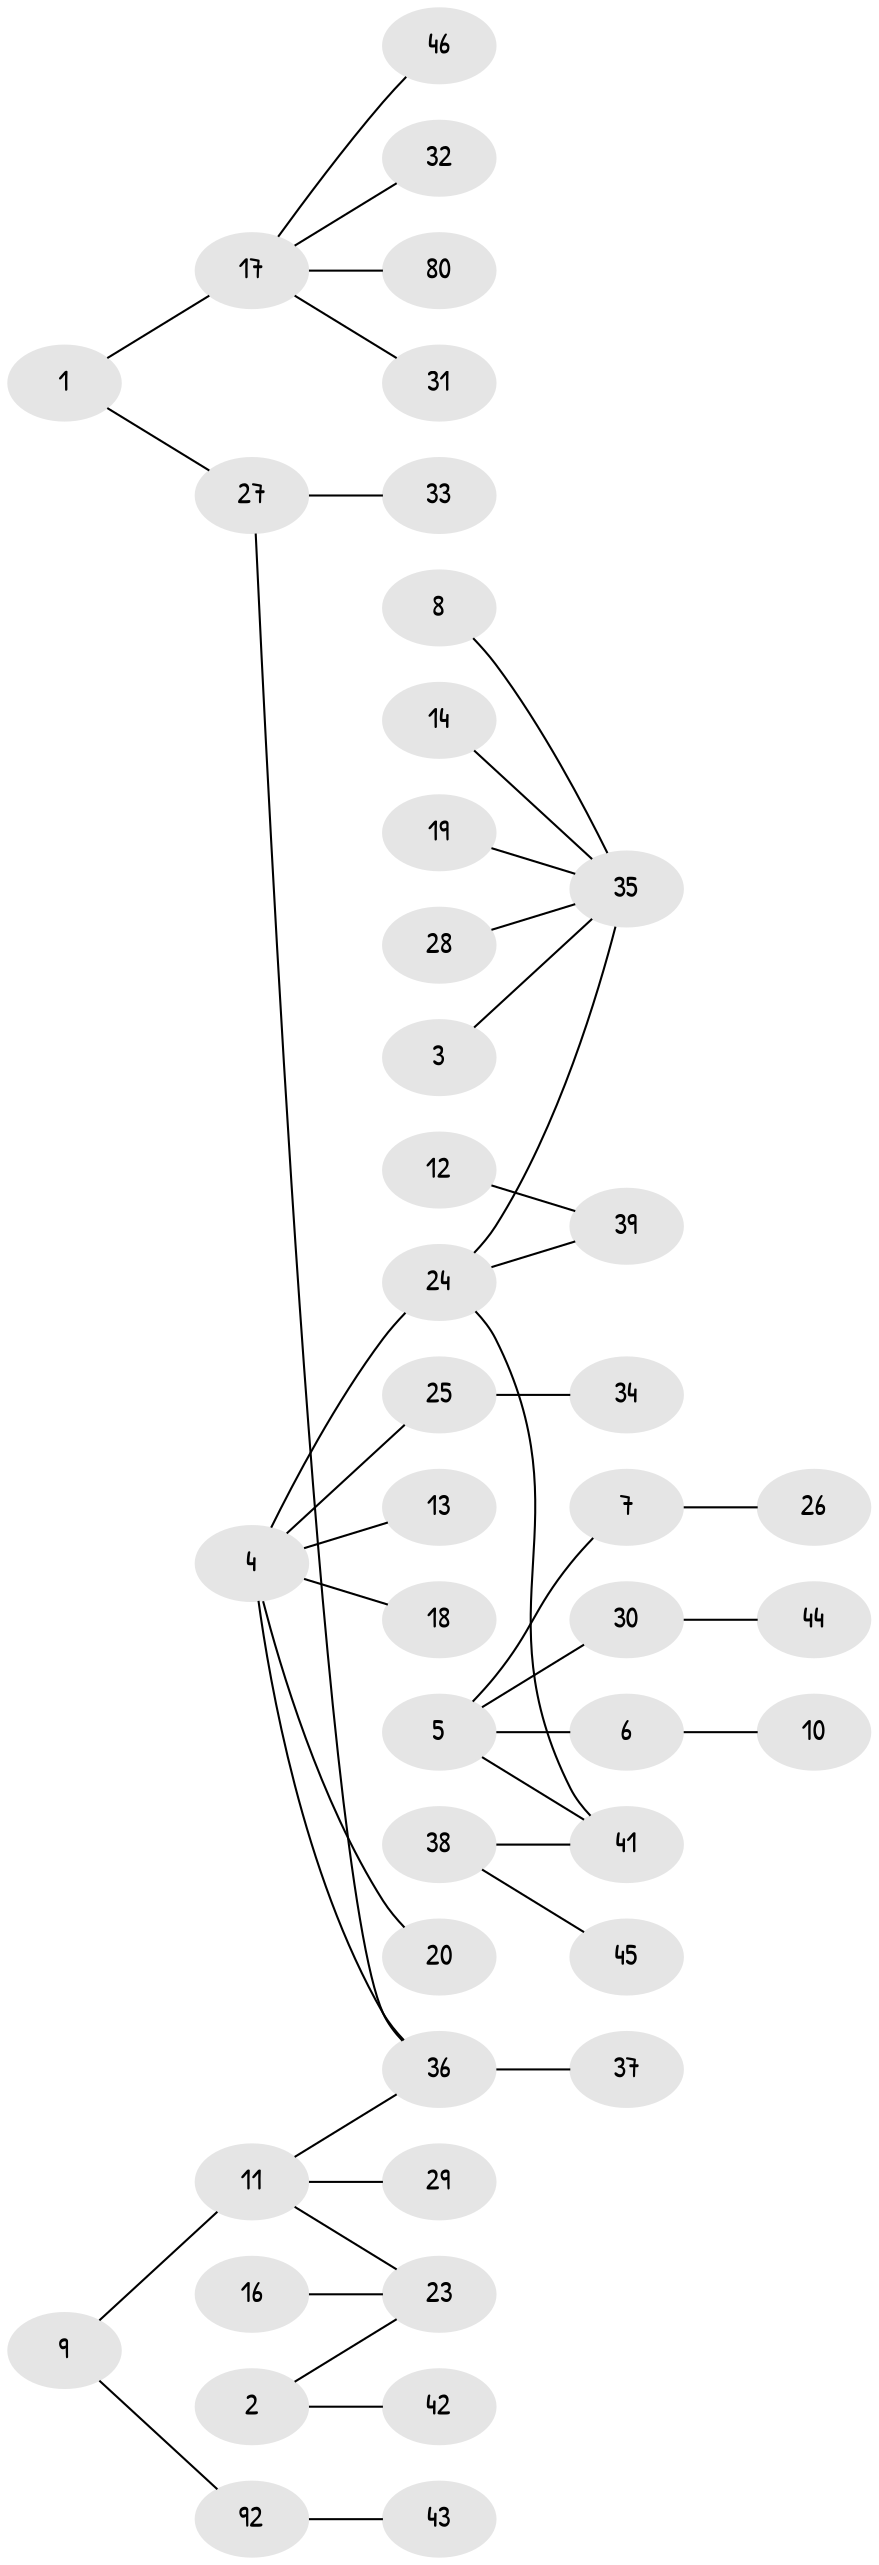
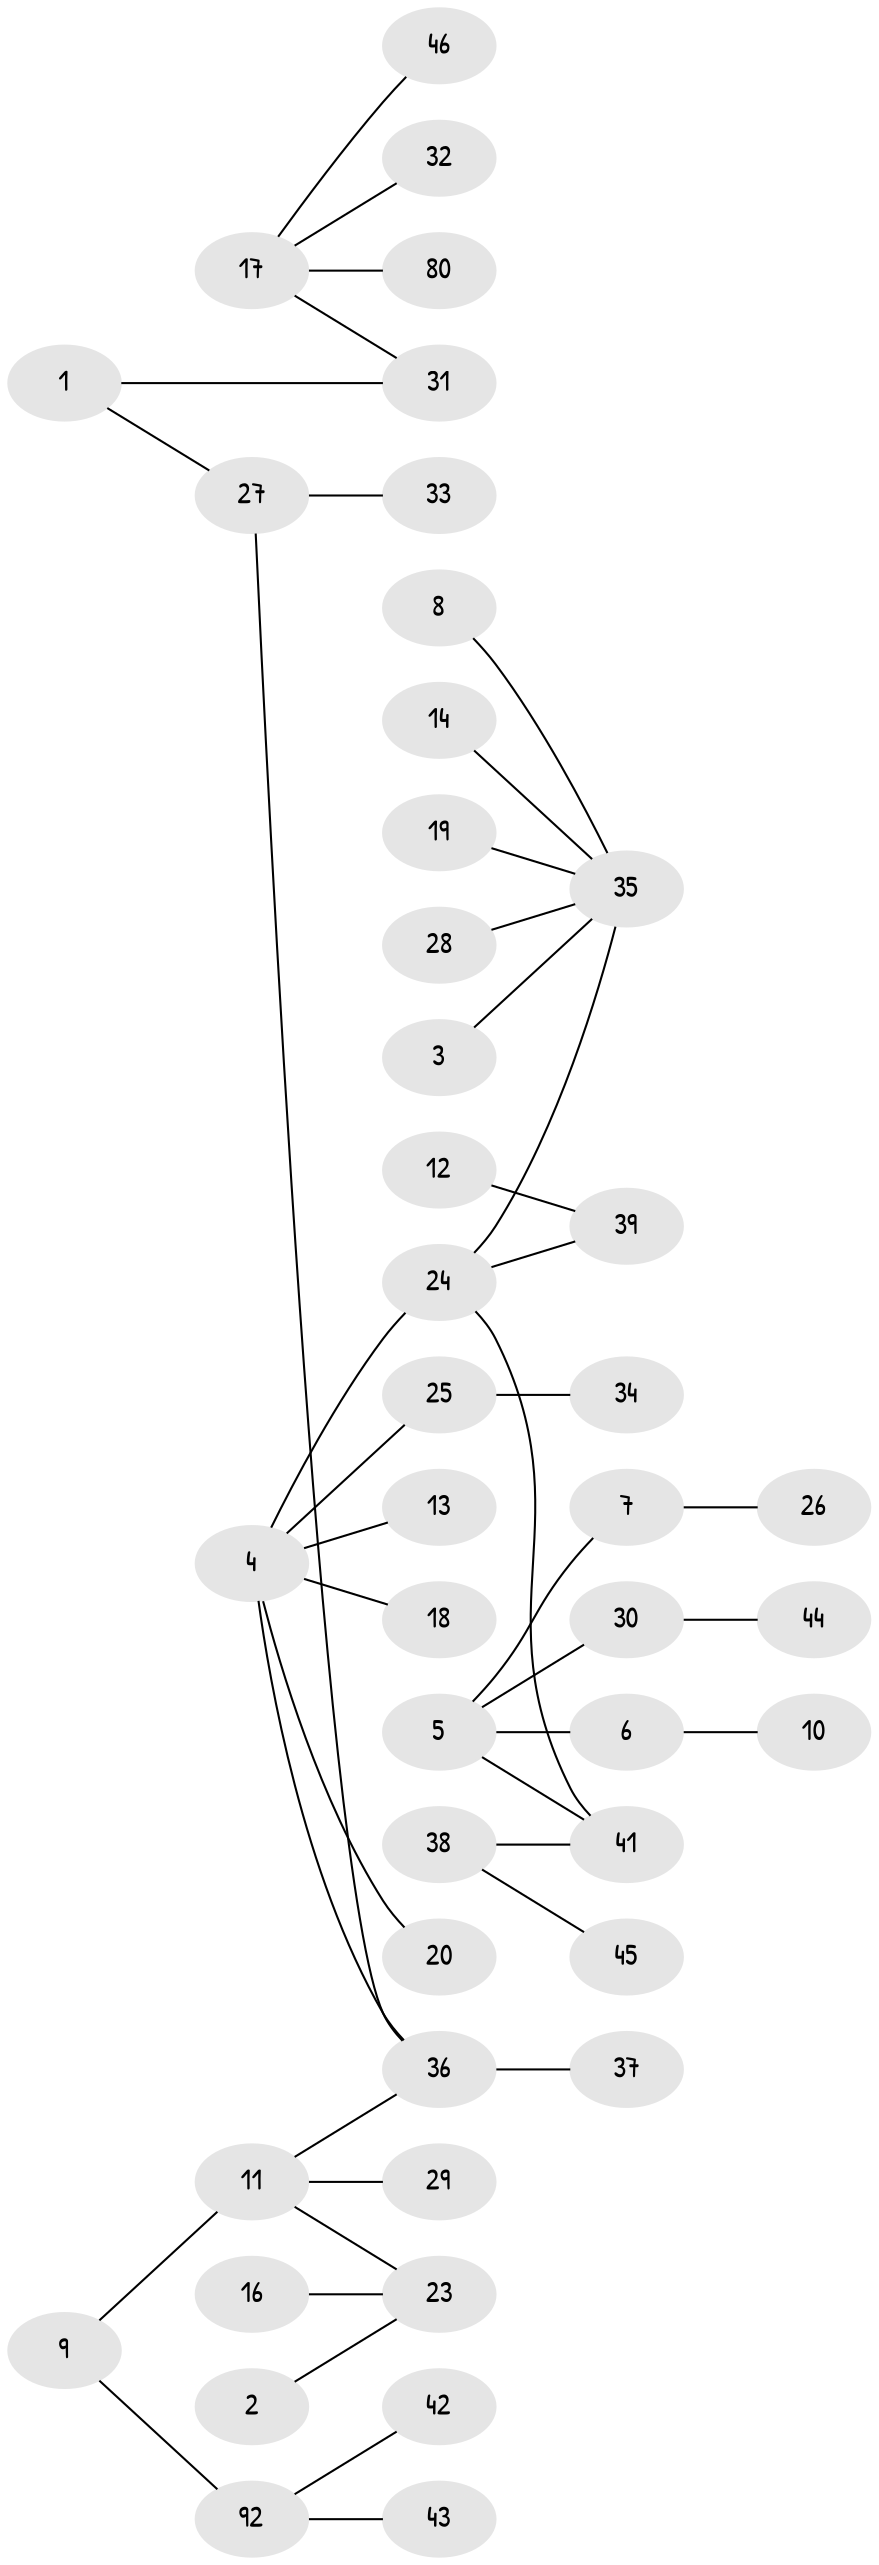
(158, 327) -> (252, 383)
(346, 2407) -> (346, 2463)
